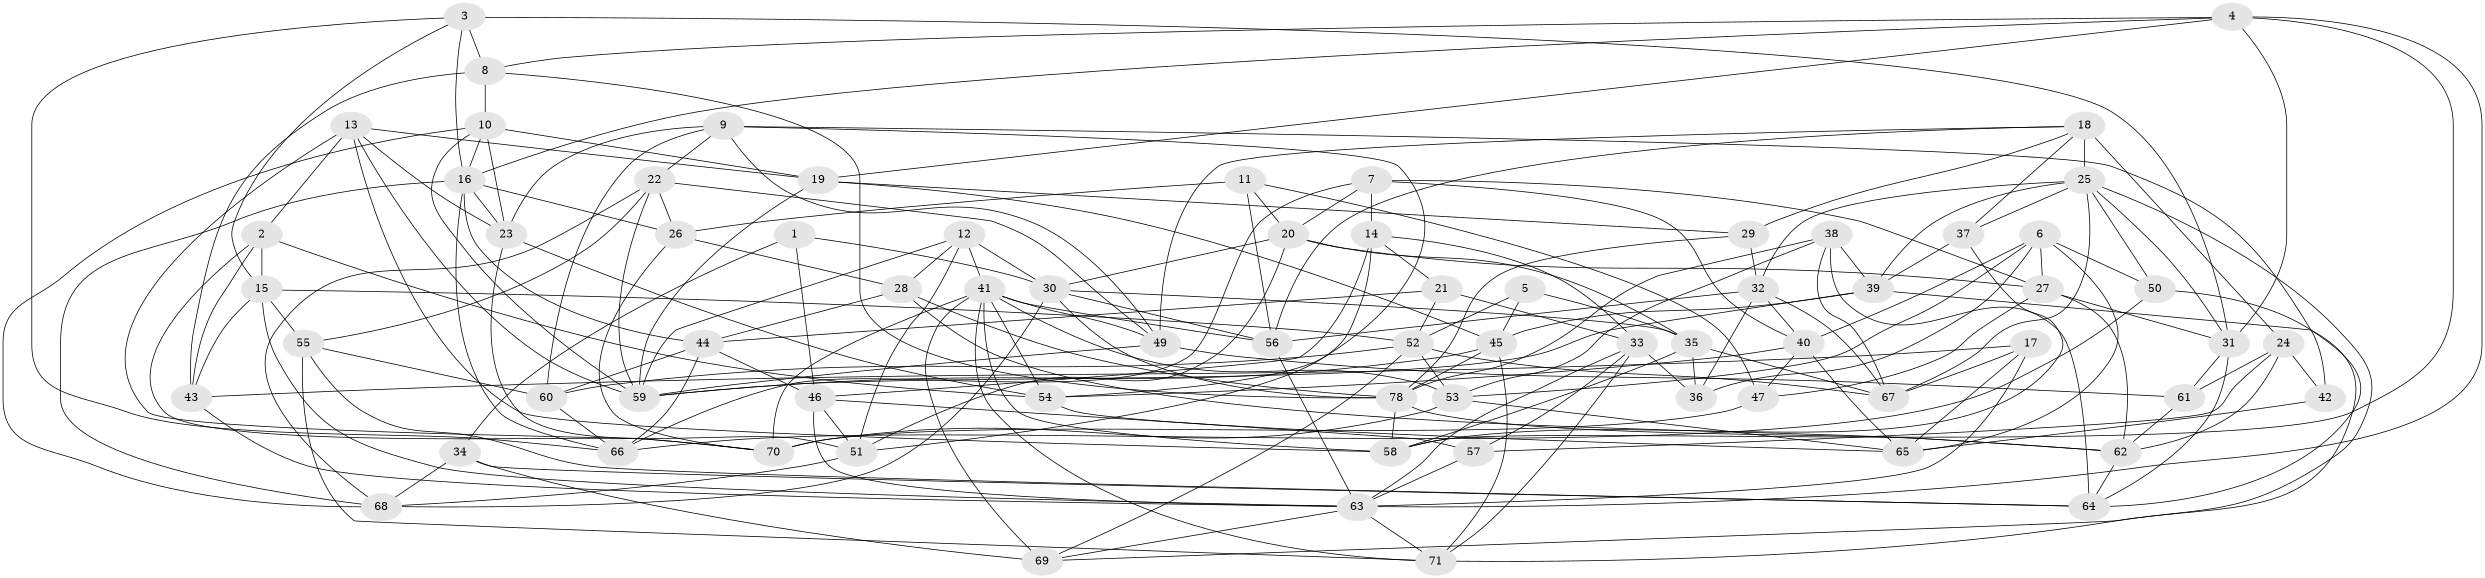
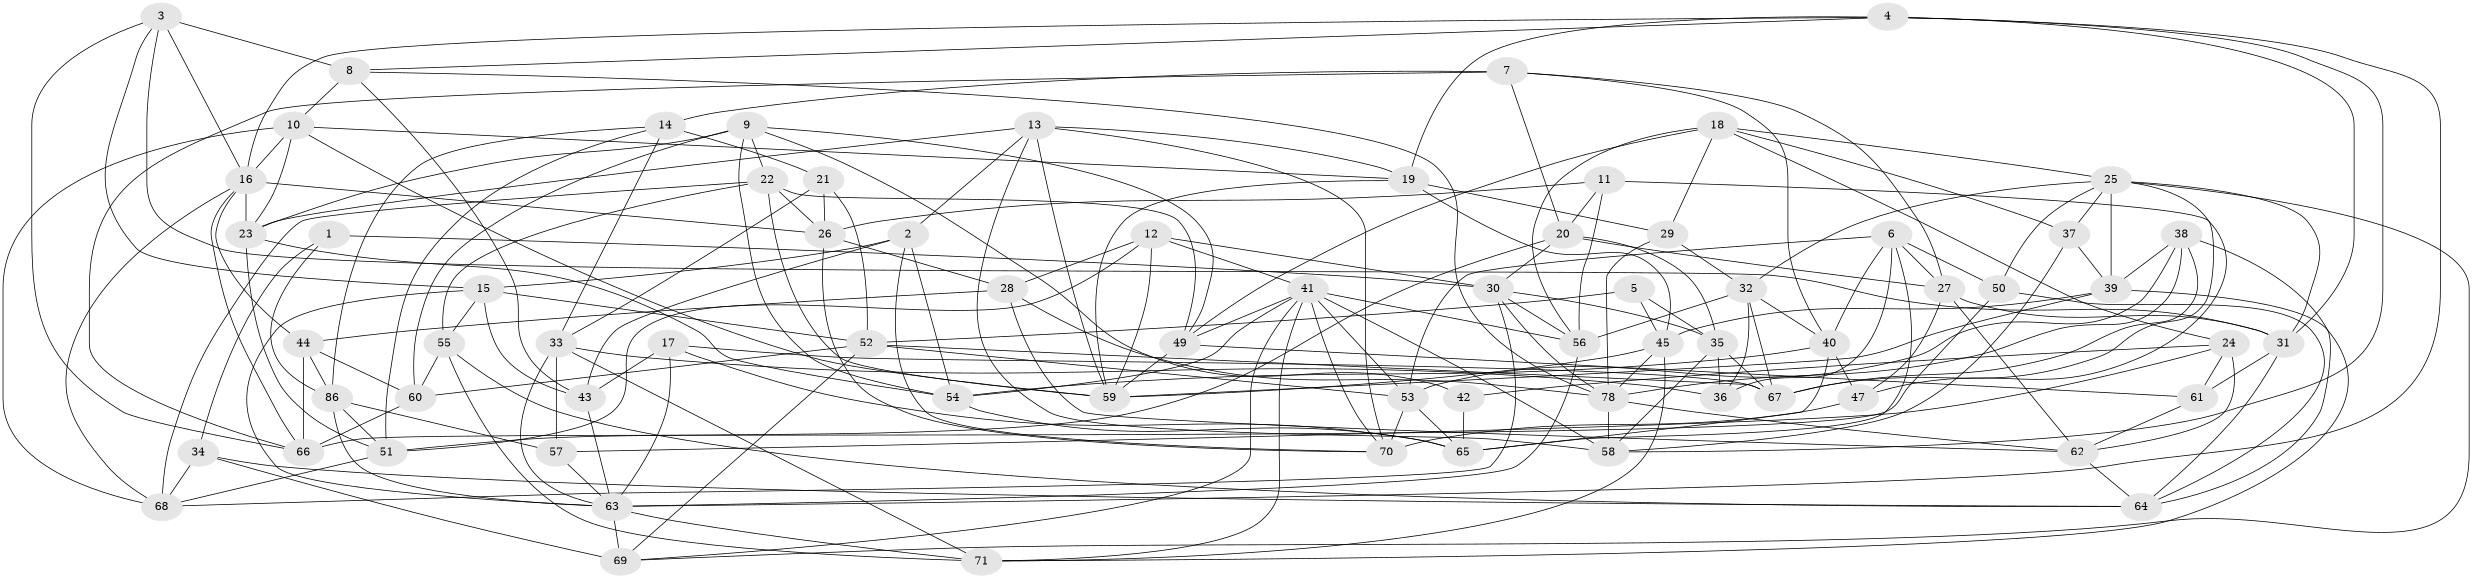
(1020, 320) -> (824, 207)
(815, 398) -> (332, 398)
